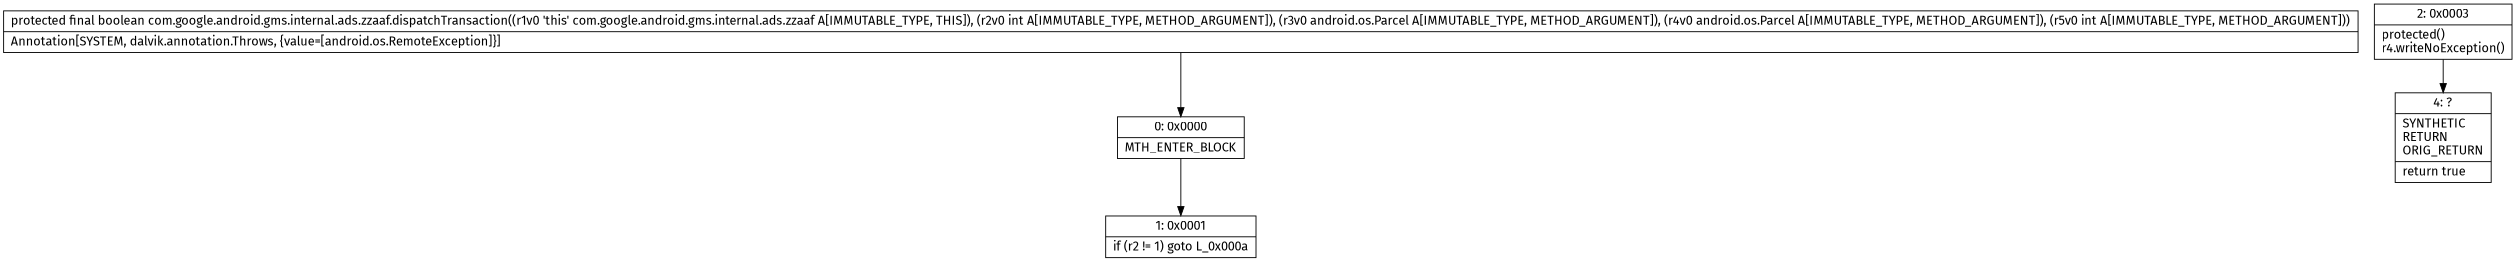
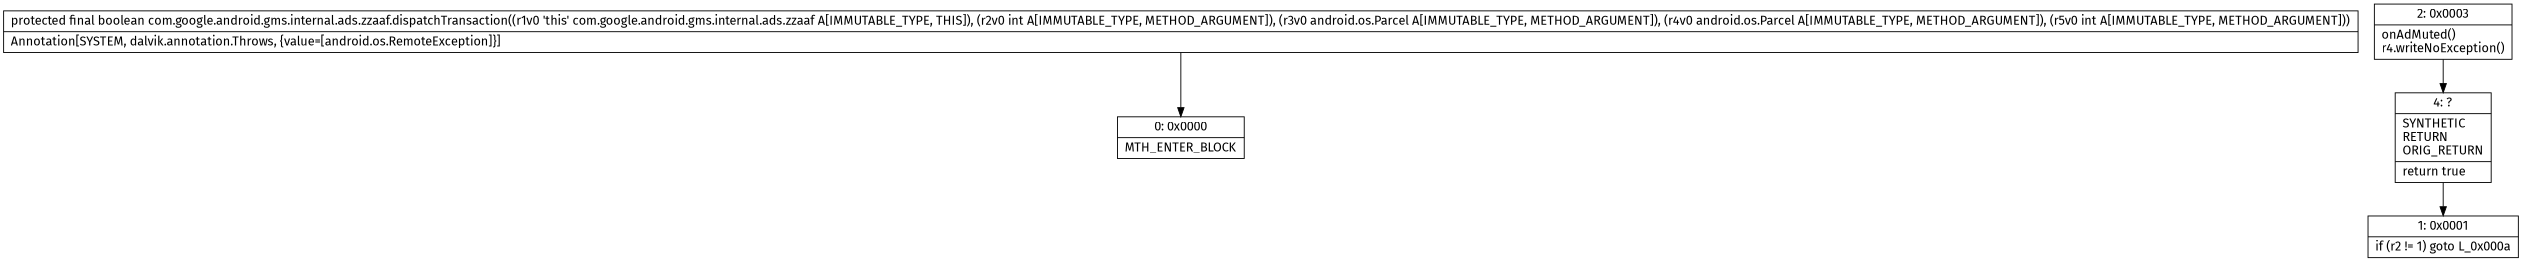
(2413, 35) -> (2419, 35)
(1181, 182) -> (2443, 195)
